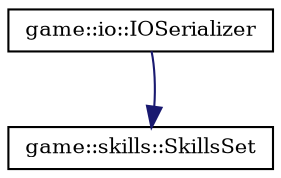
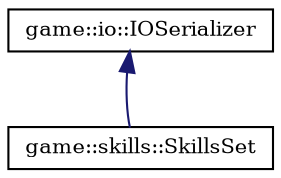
(155, 79) -> (127, 100)
